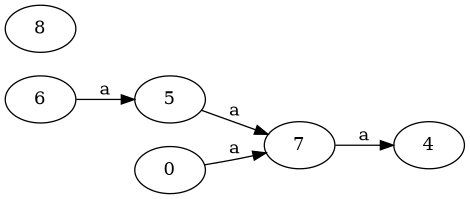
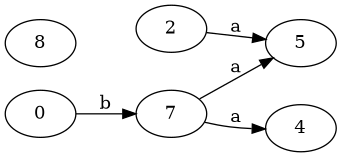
(41, 99) -> (171, 29)
(229, 120) -> (230, 82)
(235, 148) -> (106, 104)
